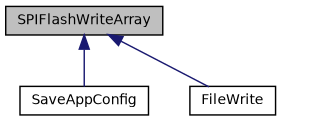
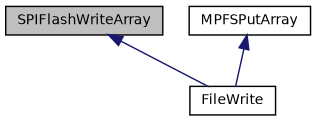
none -> (250, 21)
(84, 101) -> none
